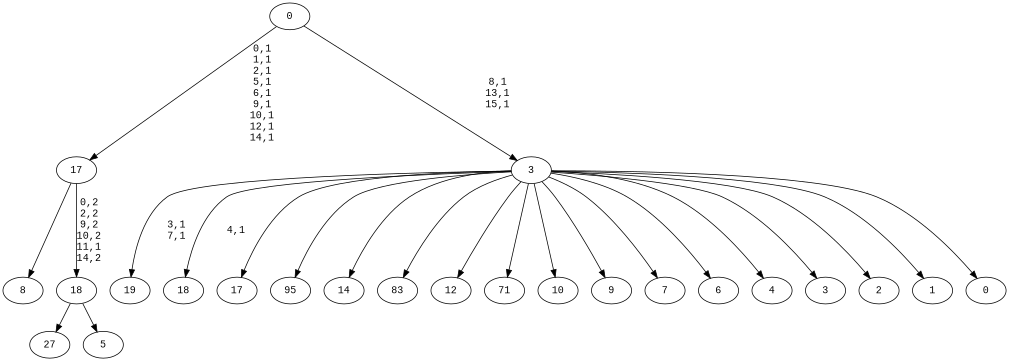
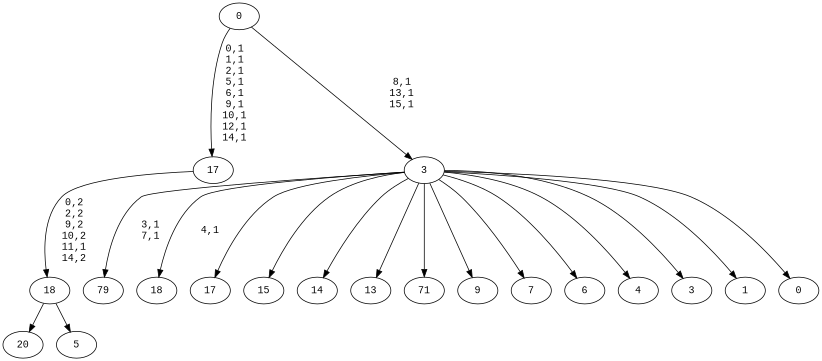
(23, 291) -> none
(130, 291) -> (103, 291)
(291, 291) -> (264, 291)
(398, 291) -> (371, 291)
(451, 291) -> none
(558, 291) -> none
(879, 291) -> none
(50, 345) -> (23, 345)
